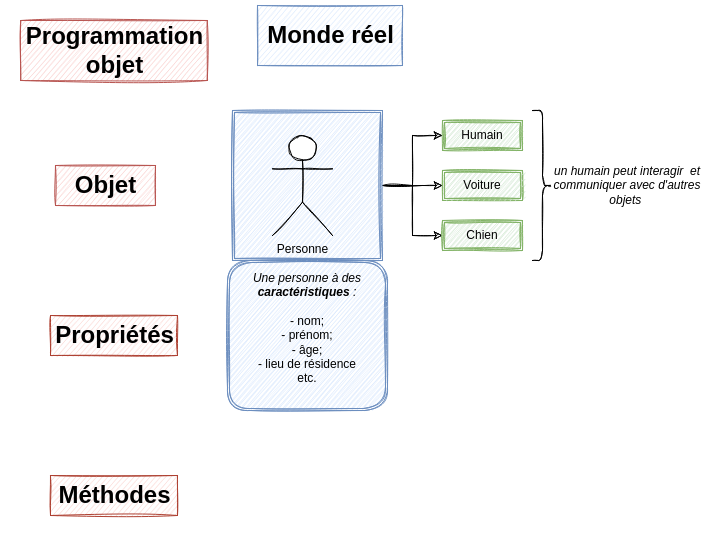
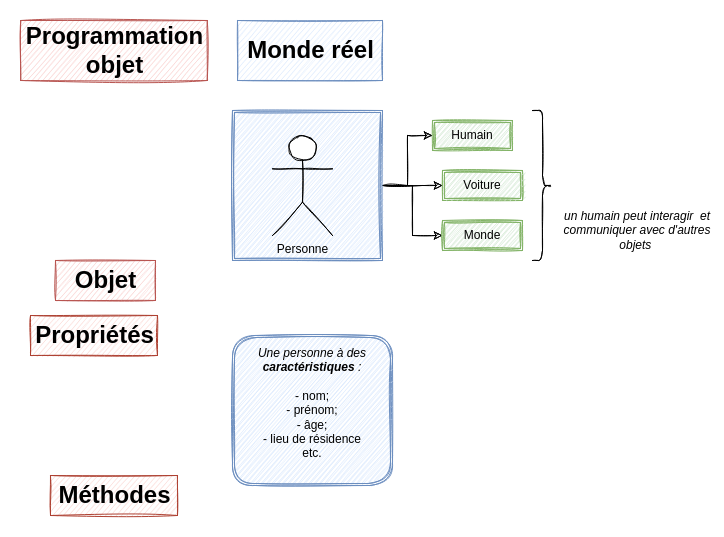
(330, 36) -> (310, 51)
(483, 136) -> (473, 136)
(106, 186) -> (106, 281)
(628, 186) -> (638, 231)
(483, 236) -> (483, 236)
(114, 336) -> (94, 336)
(308, 336) -> (313, 411)
